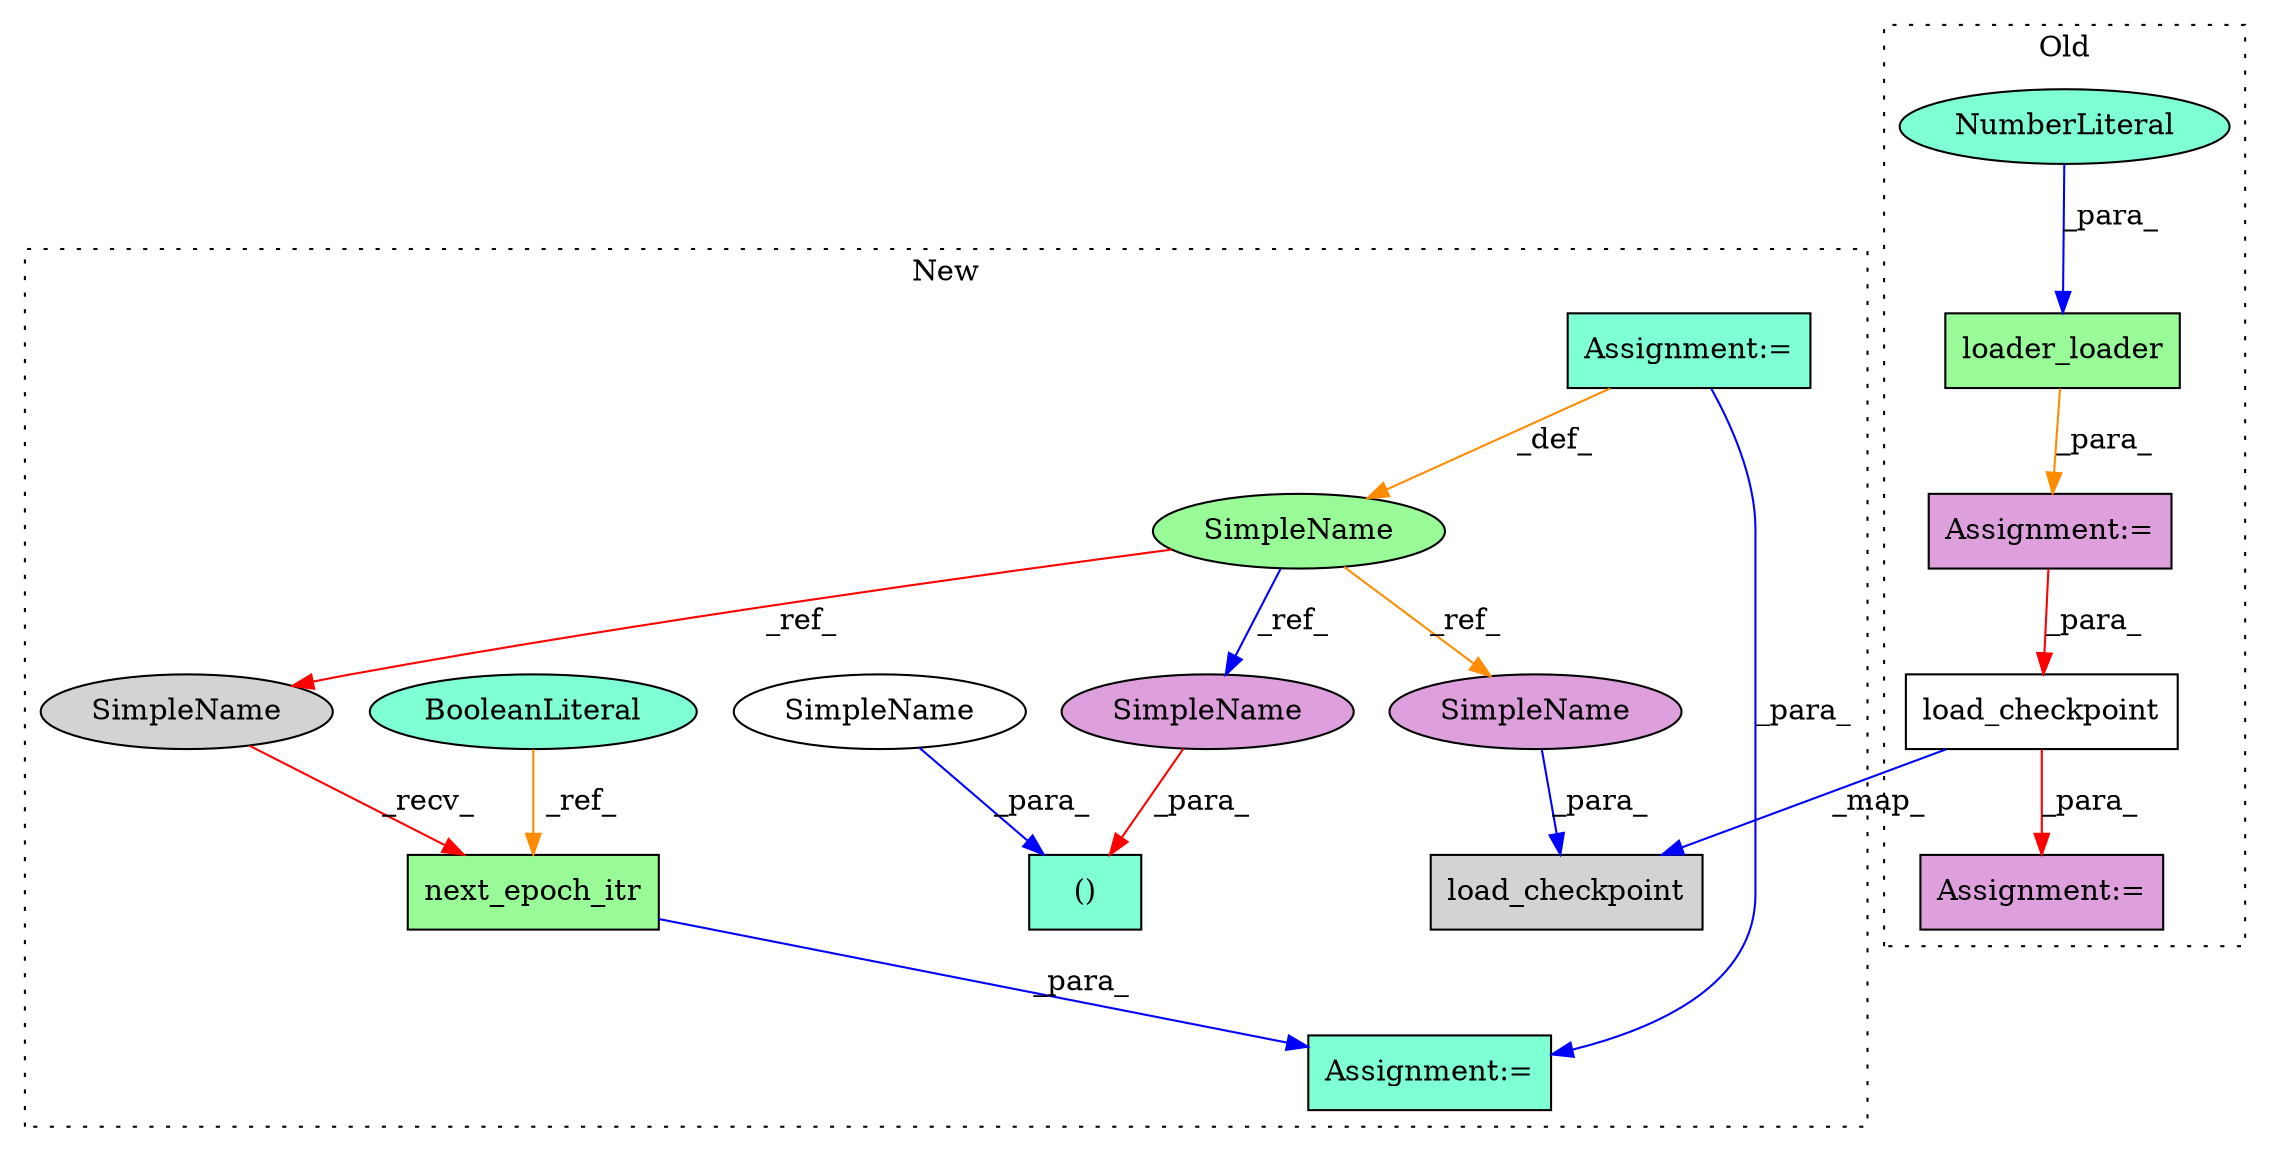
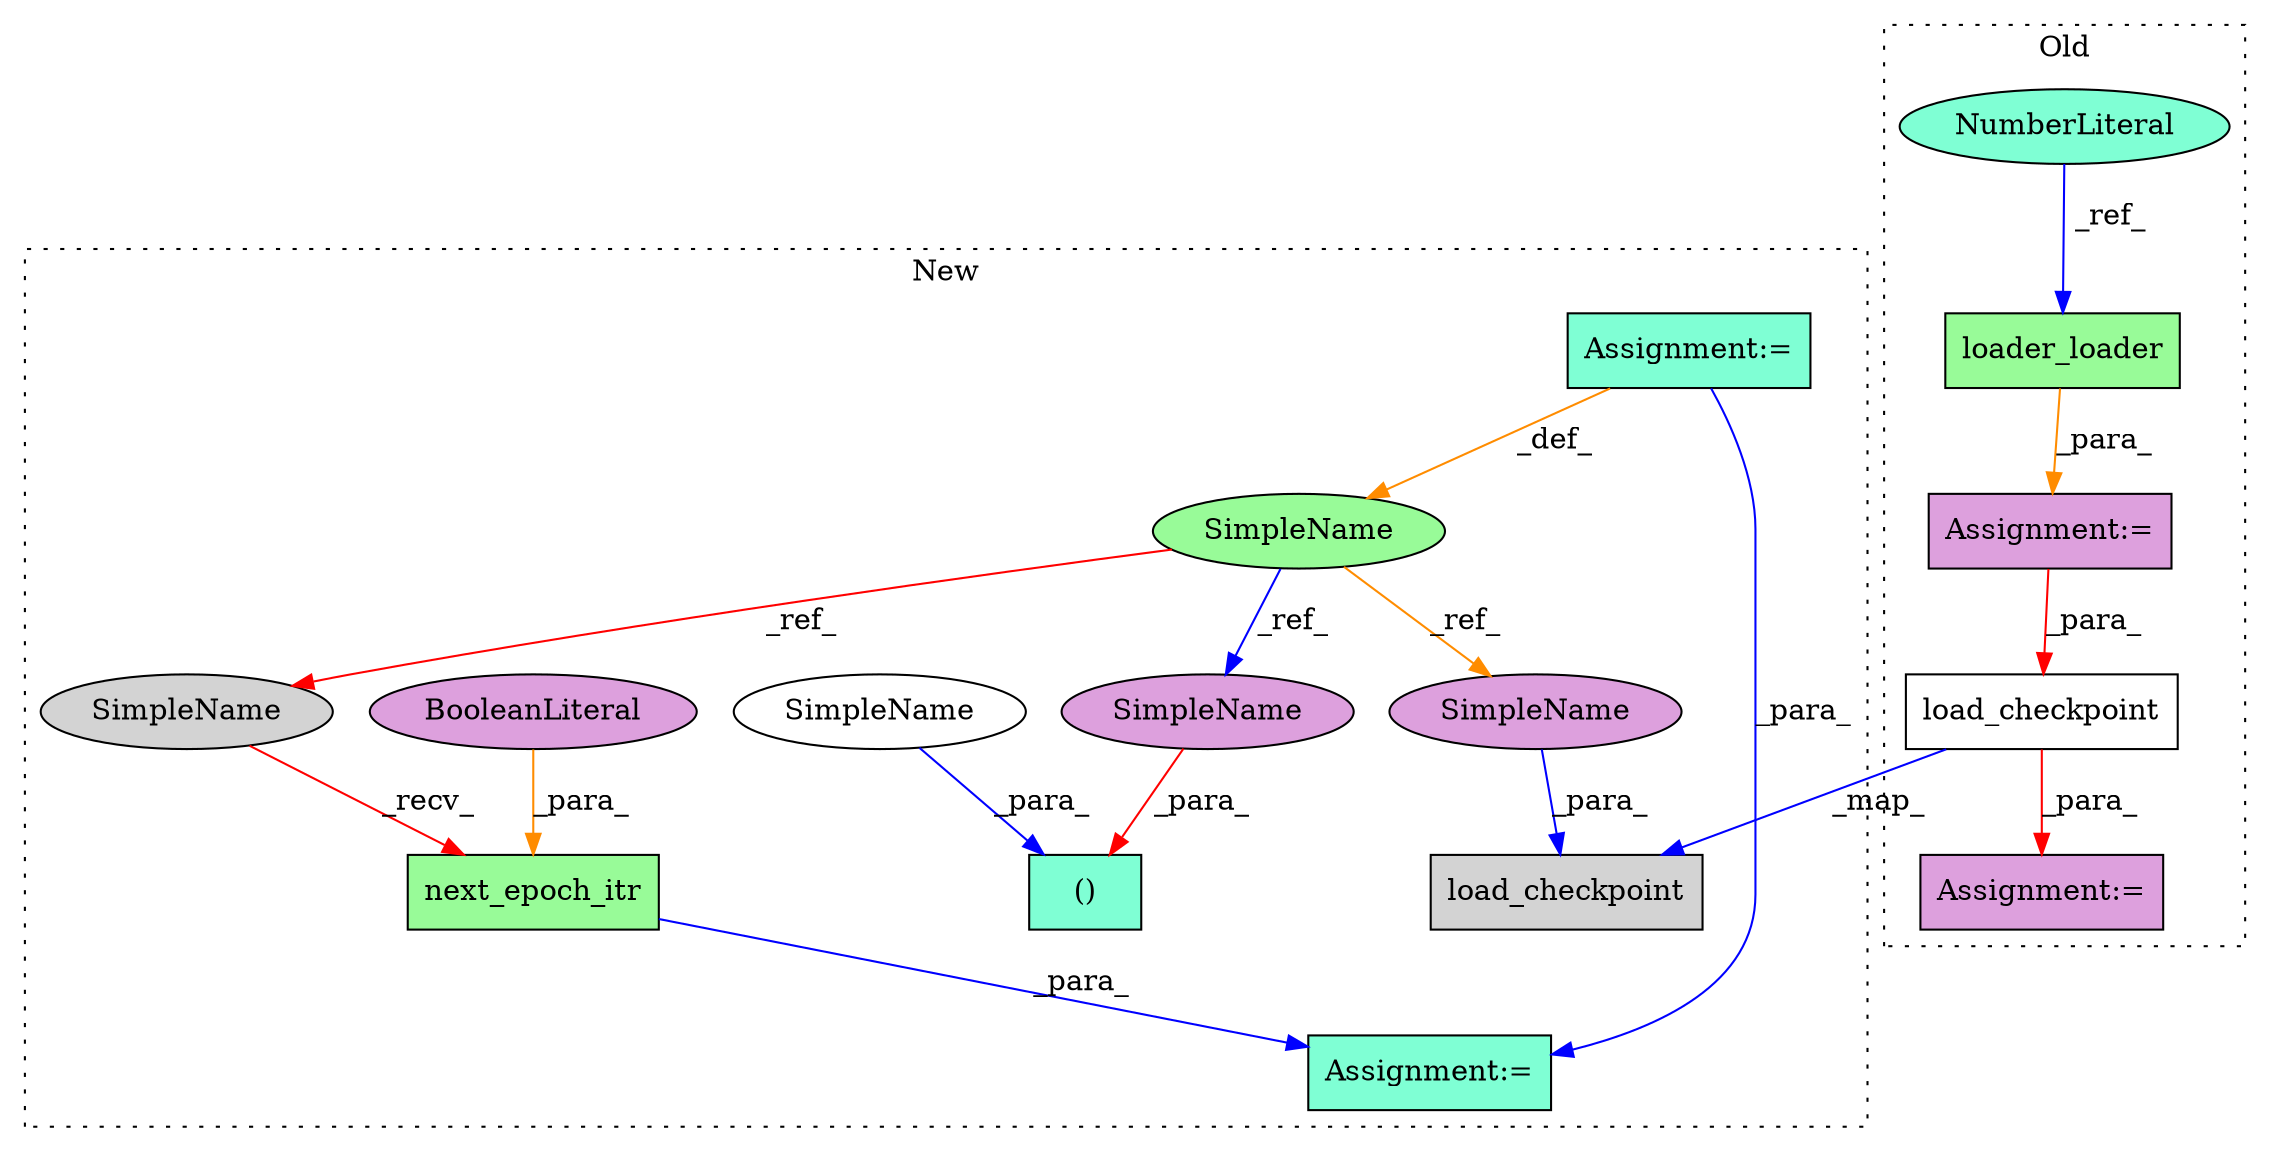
(2110, 217) -> (2110, 217)
(533, 712) -> (533, 712)
(581, 802) -> (581, 802)
